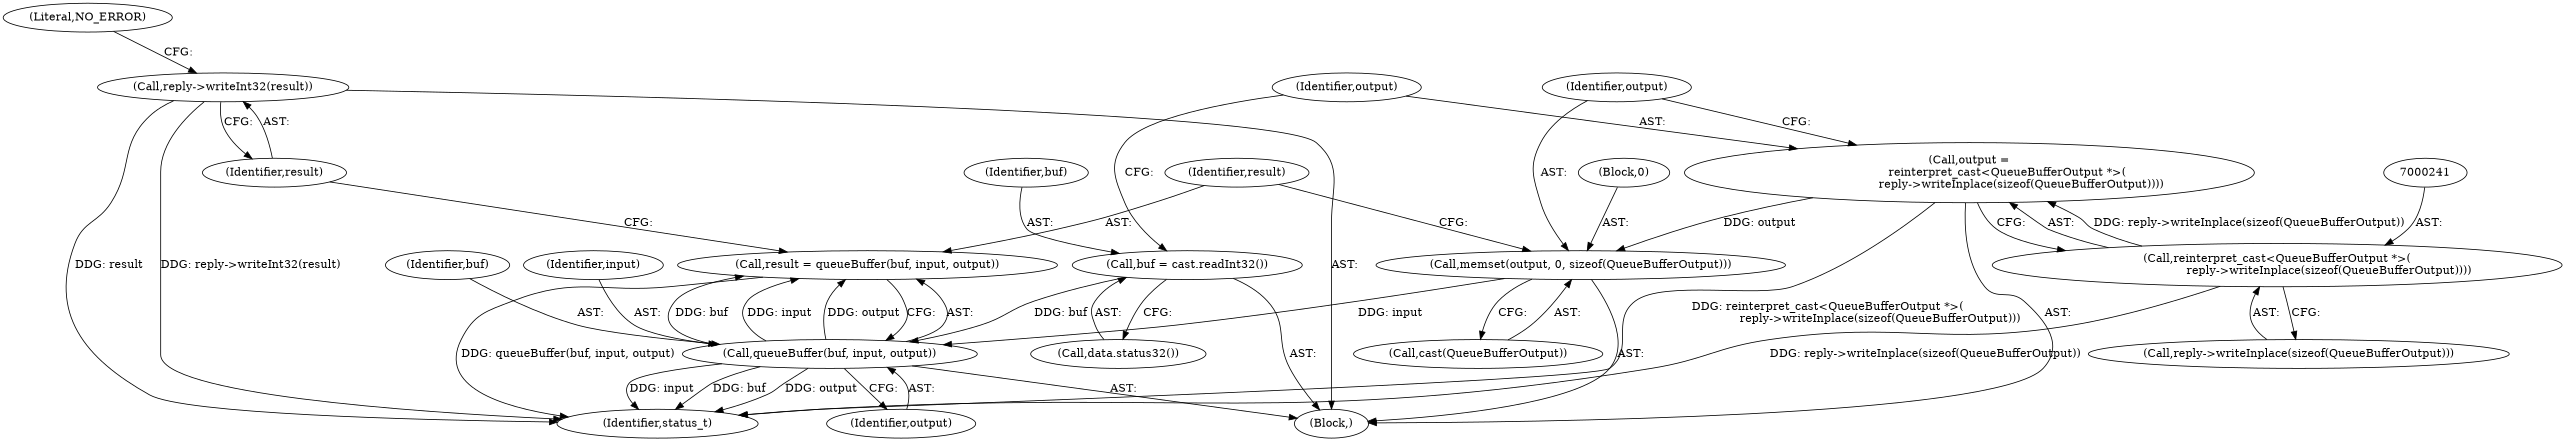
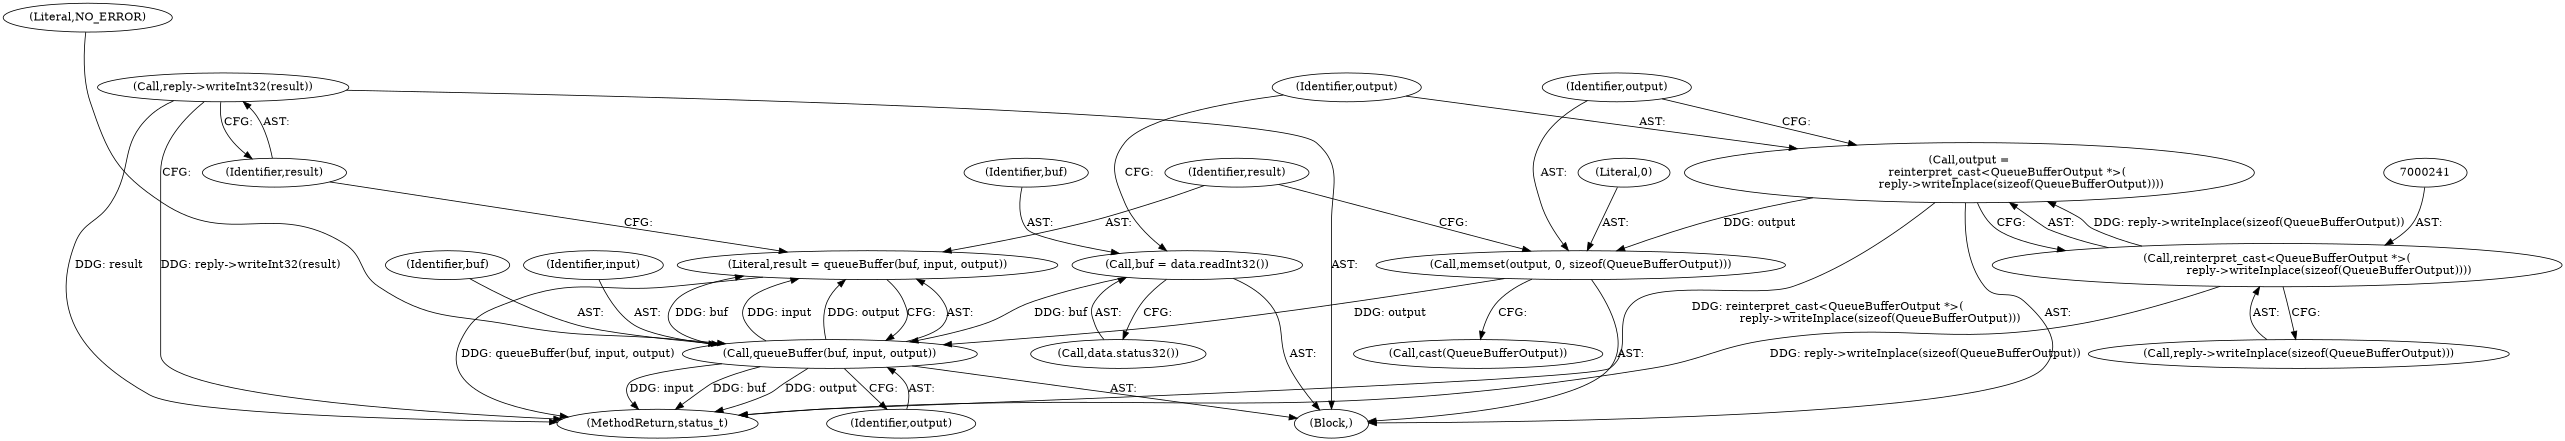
(151, 50) -> (350, 248)
(1624, 173) -> (1624, 173)
(868, 265) -> (868, 265)
(1187, 265) -> (1187, 265)
(1390, 313) -> (1390, 313)
(1540, 317) -> none
(658, 424) -> (658, 424)
